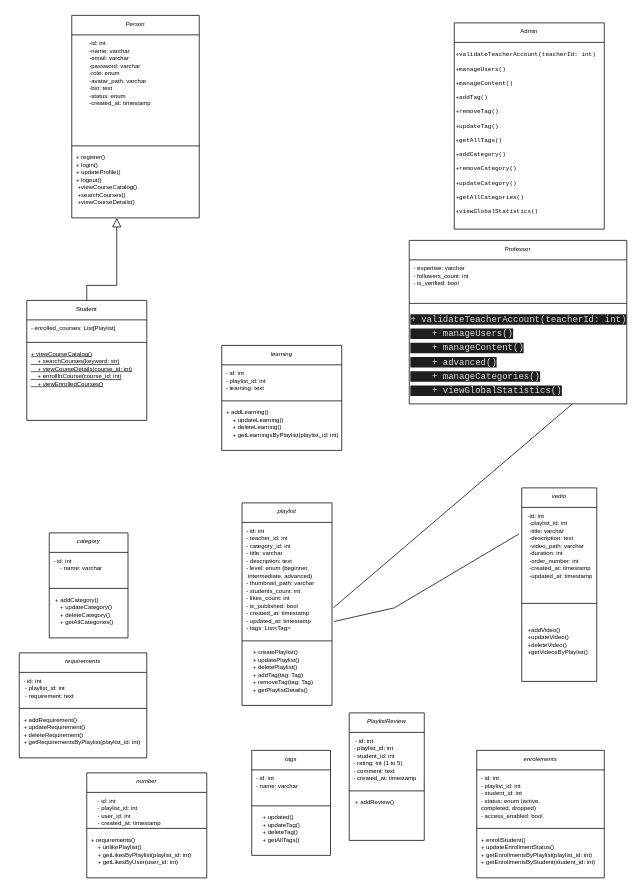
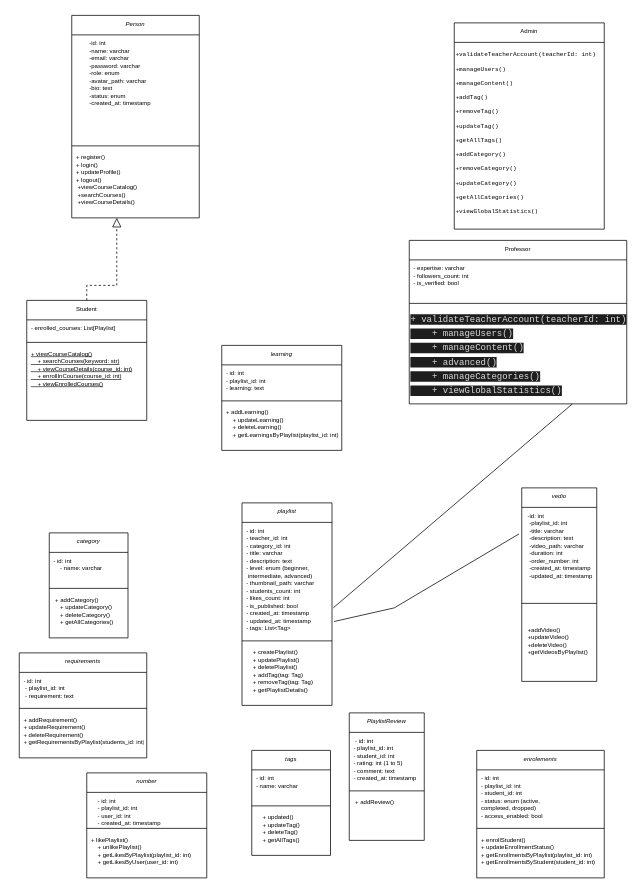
(117, 278) -> (117, 278)
(52, 720) -> (52, 720)
(116, 840) -> (113, 840)
